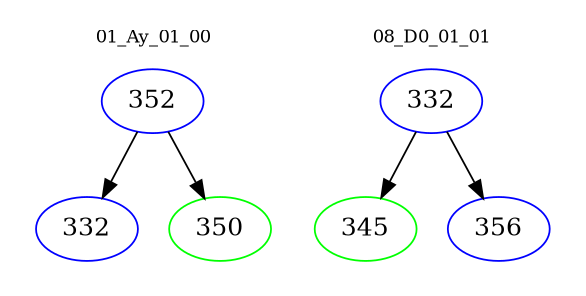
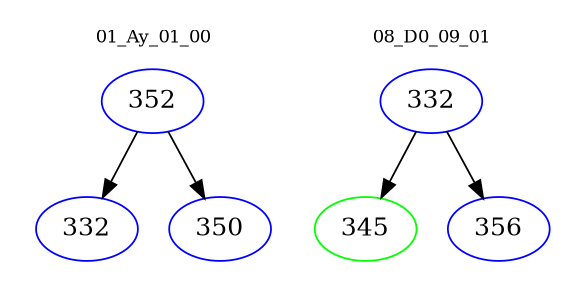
(432, 38) -> (432, 38)
(220, 229) -> (220, 229)
